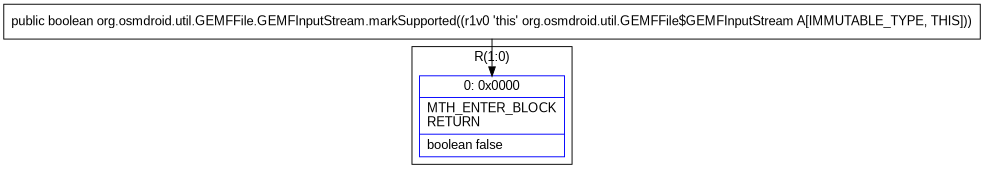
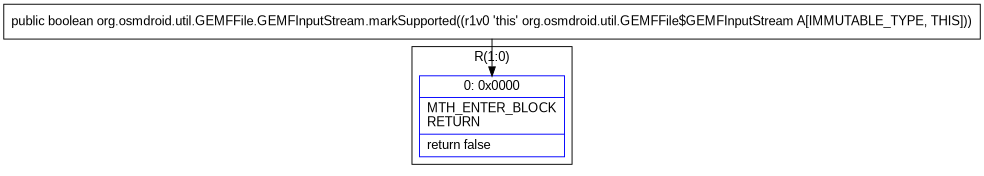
(465, 145) -> (459, 145)
